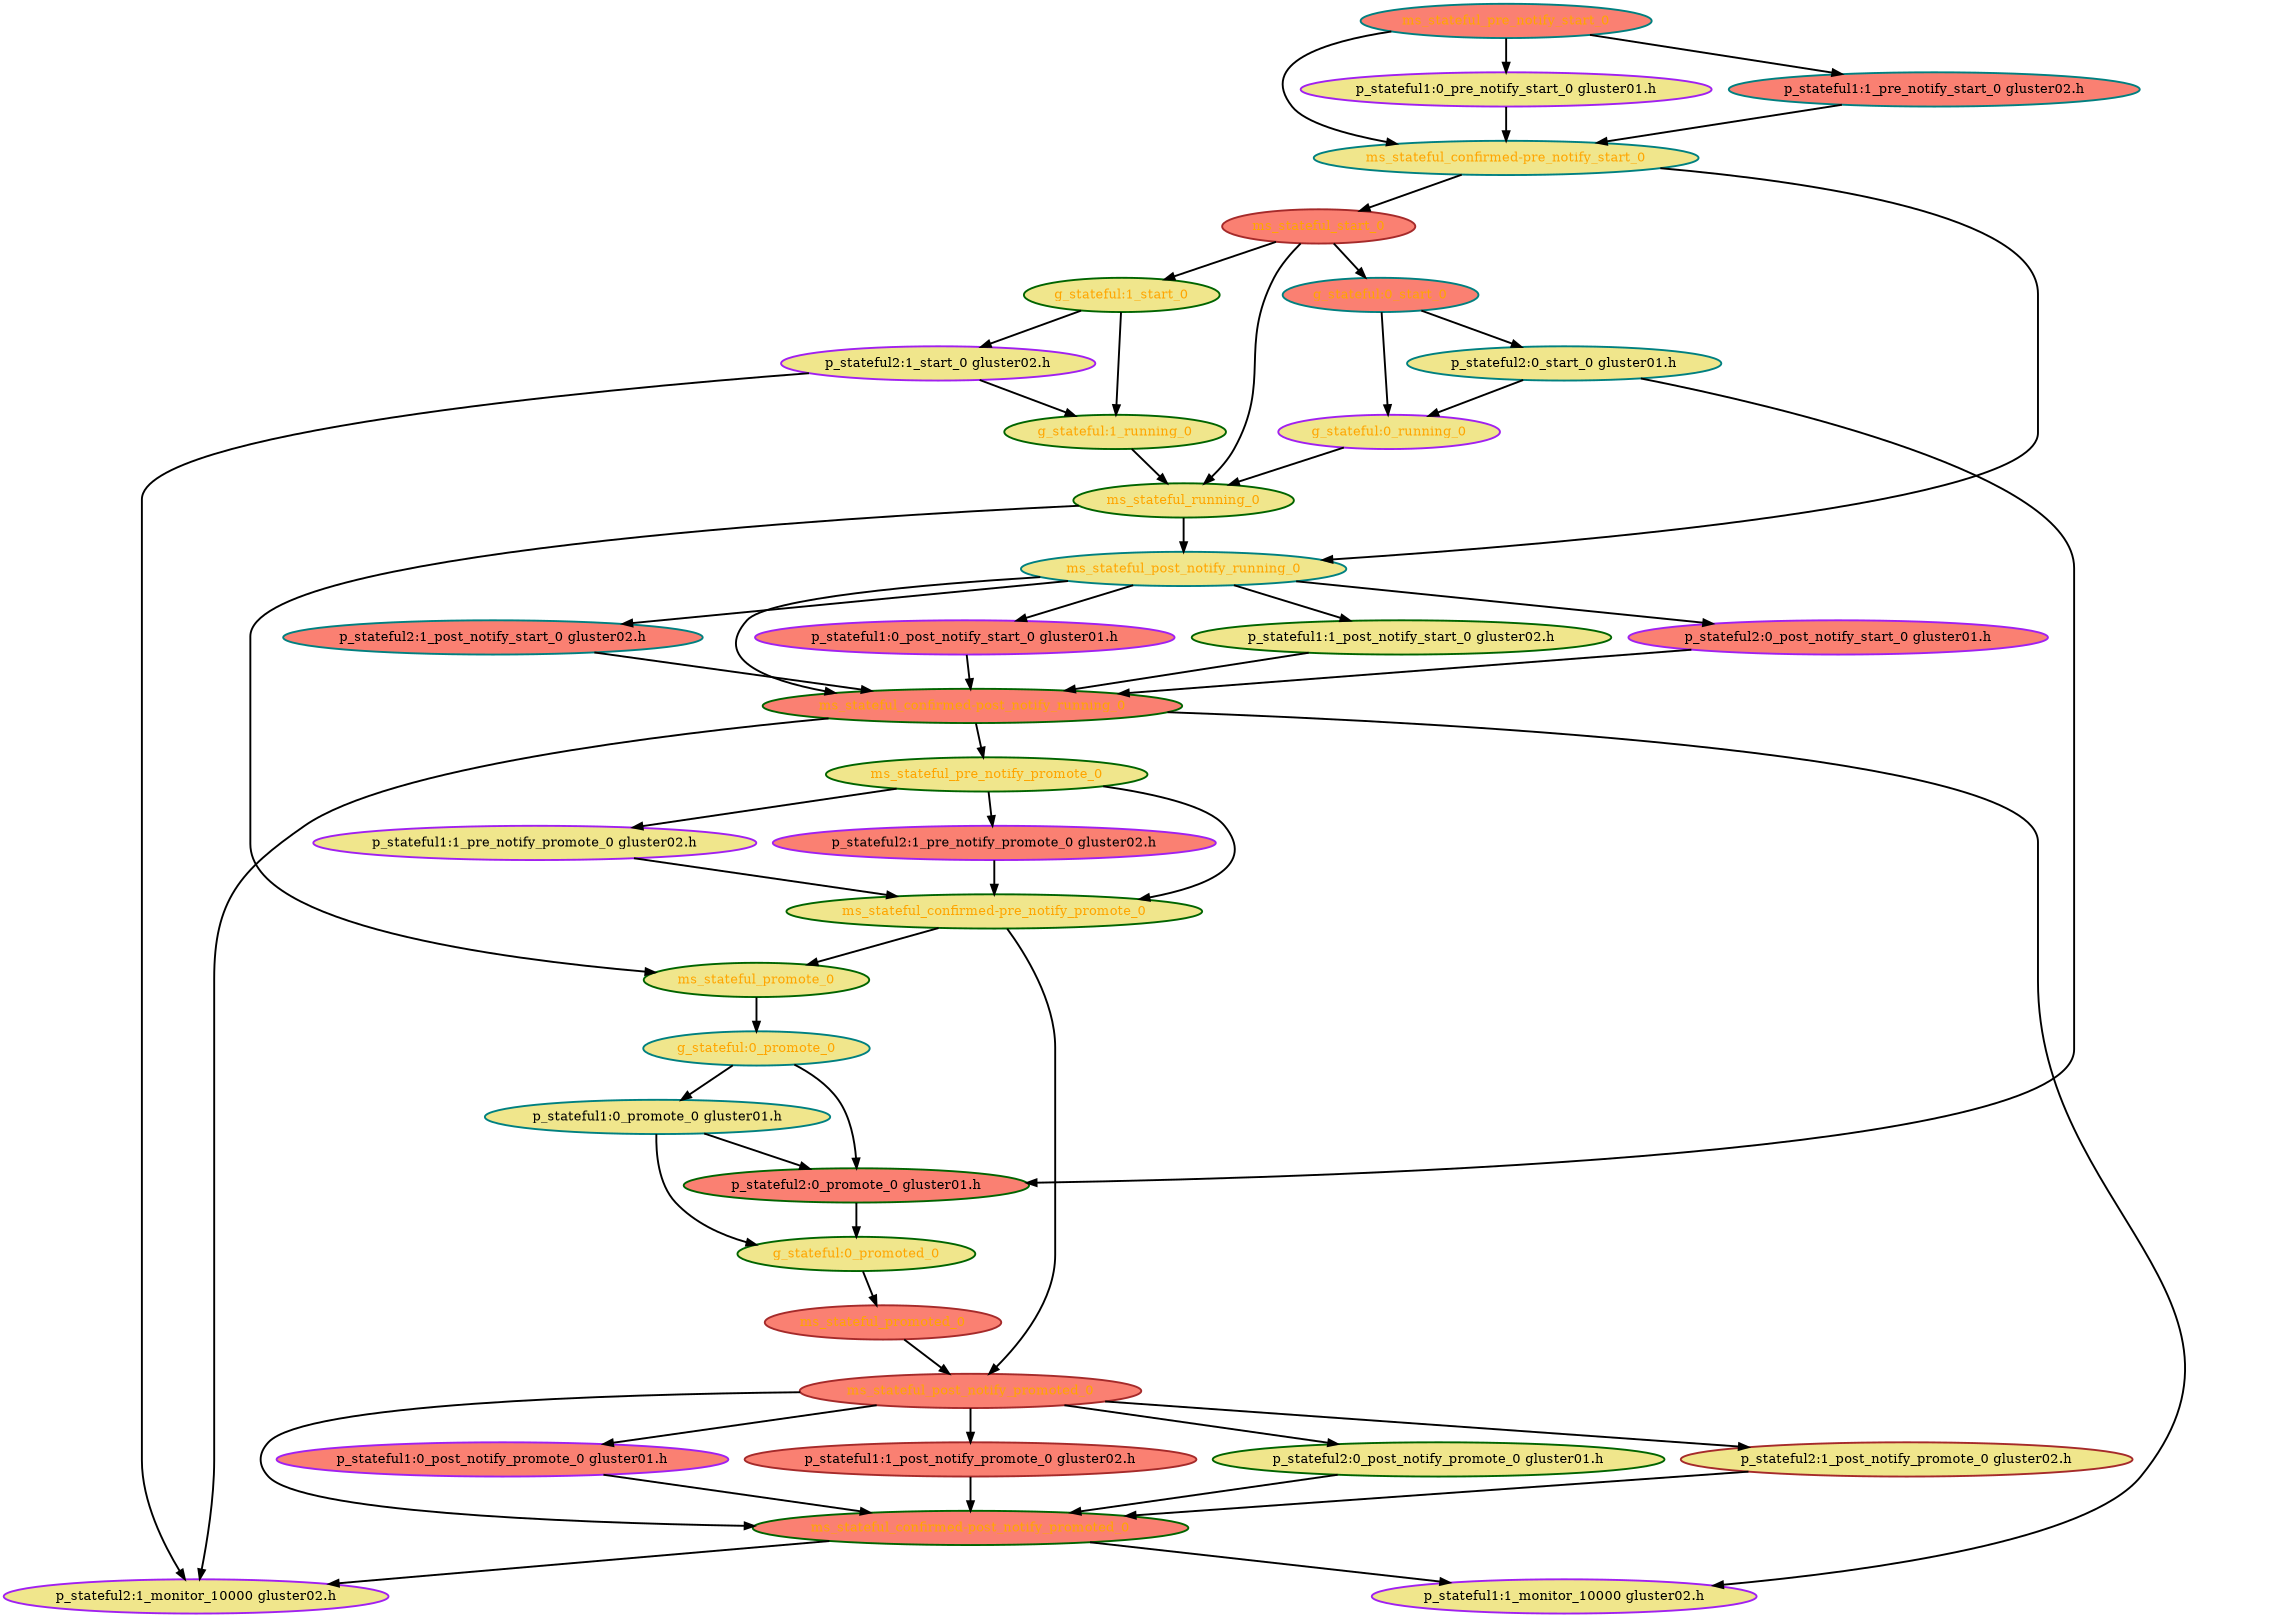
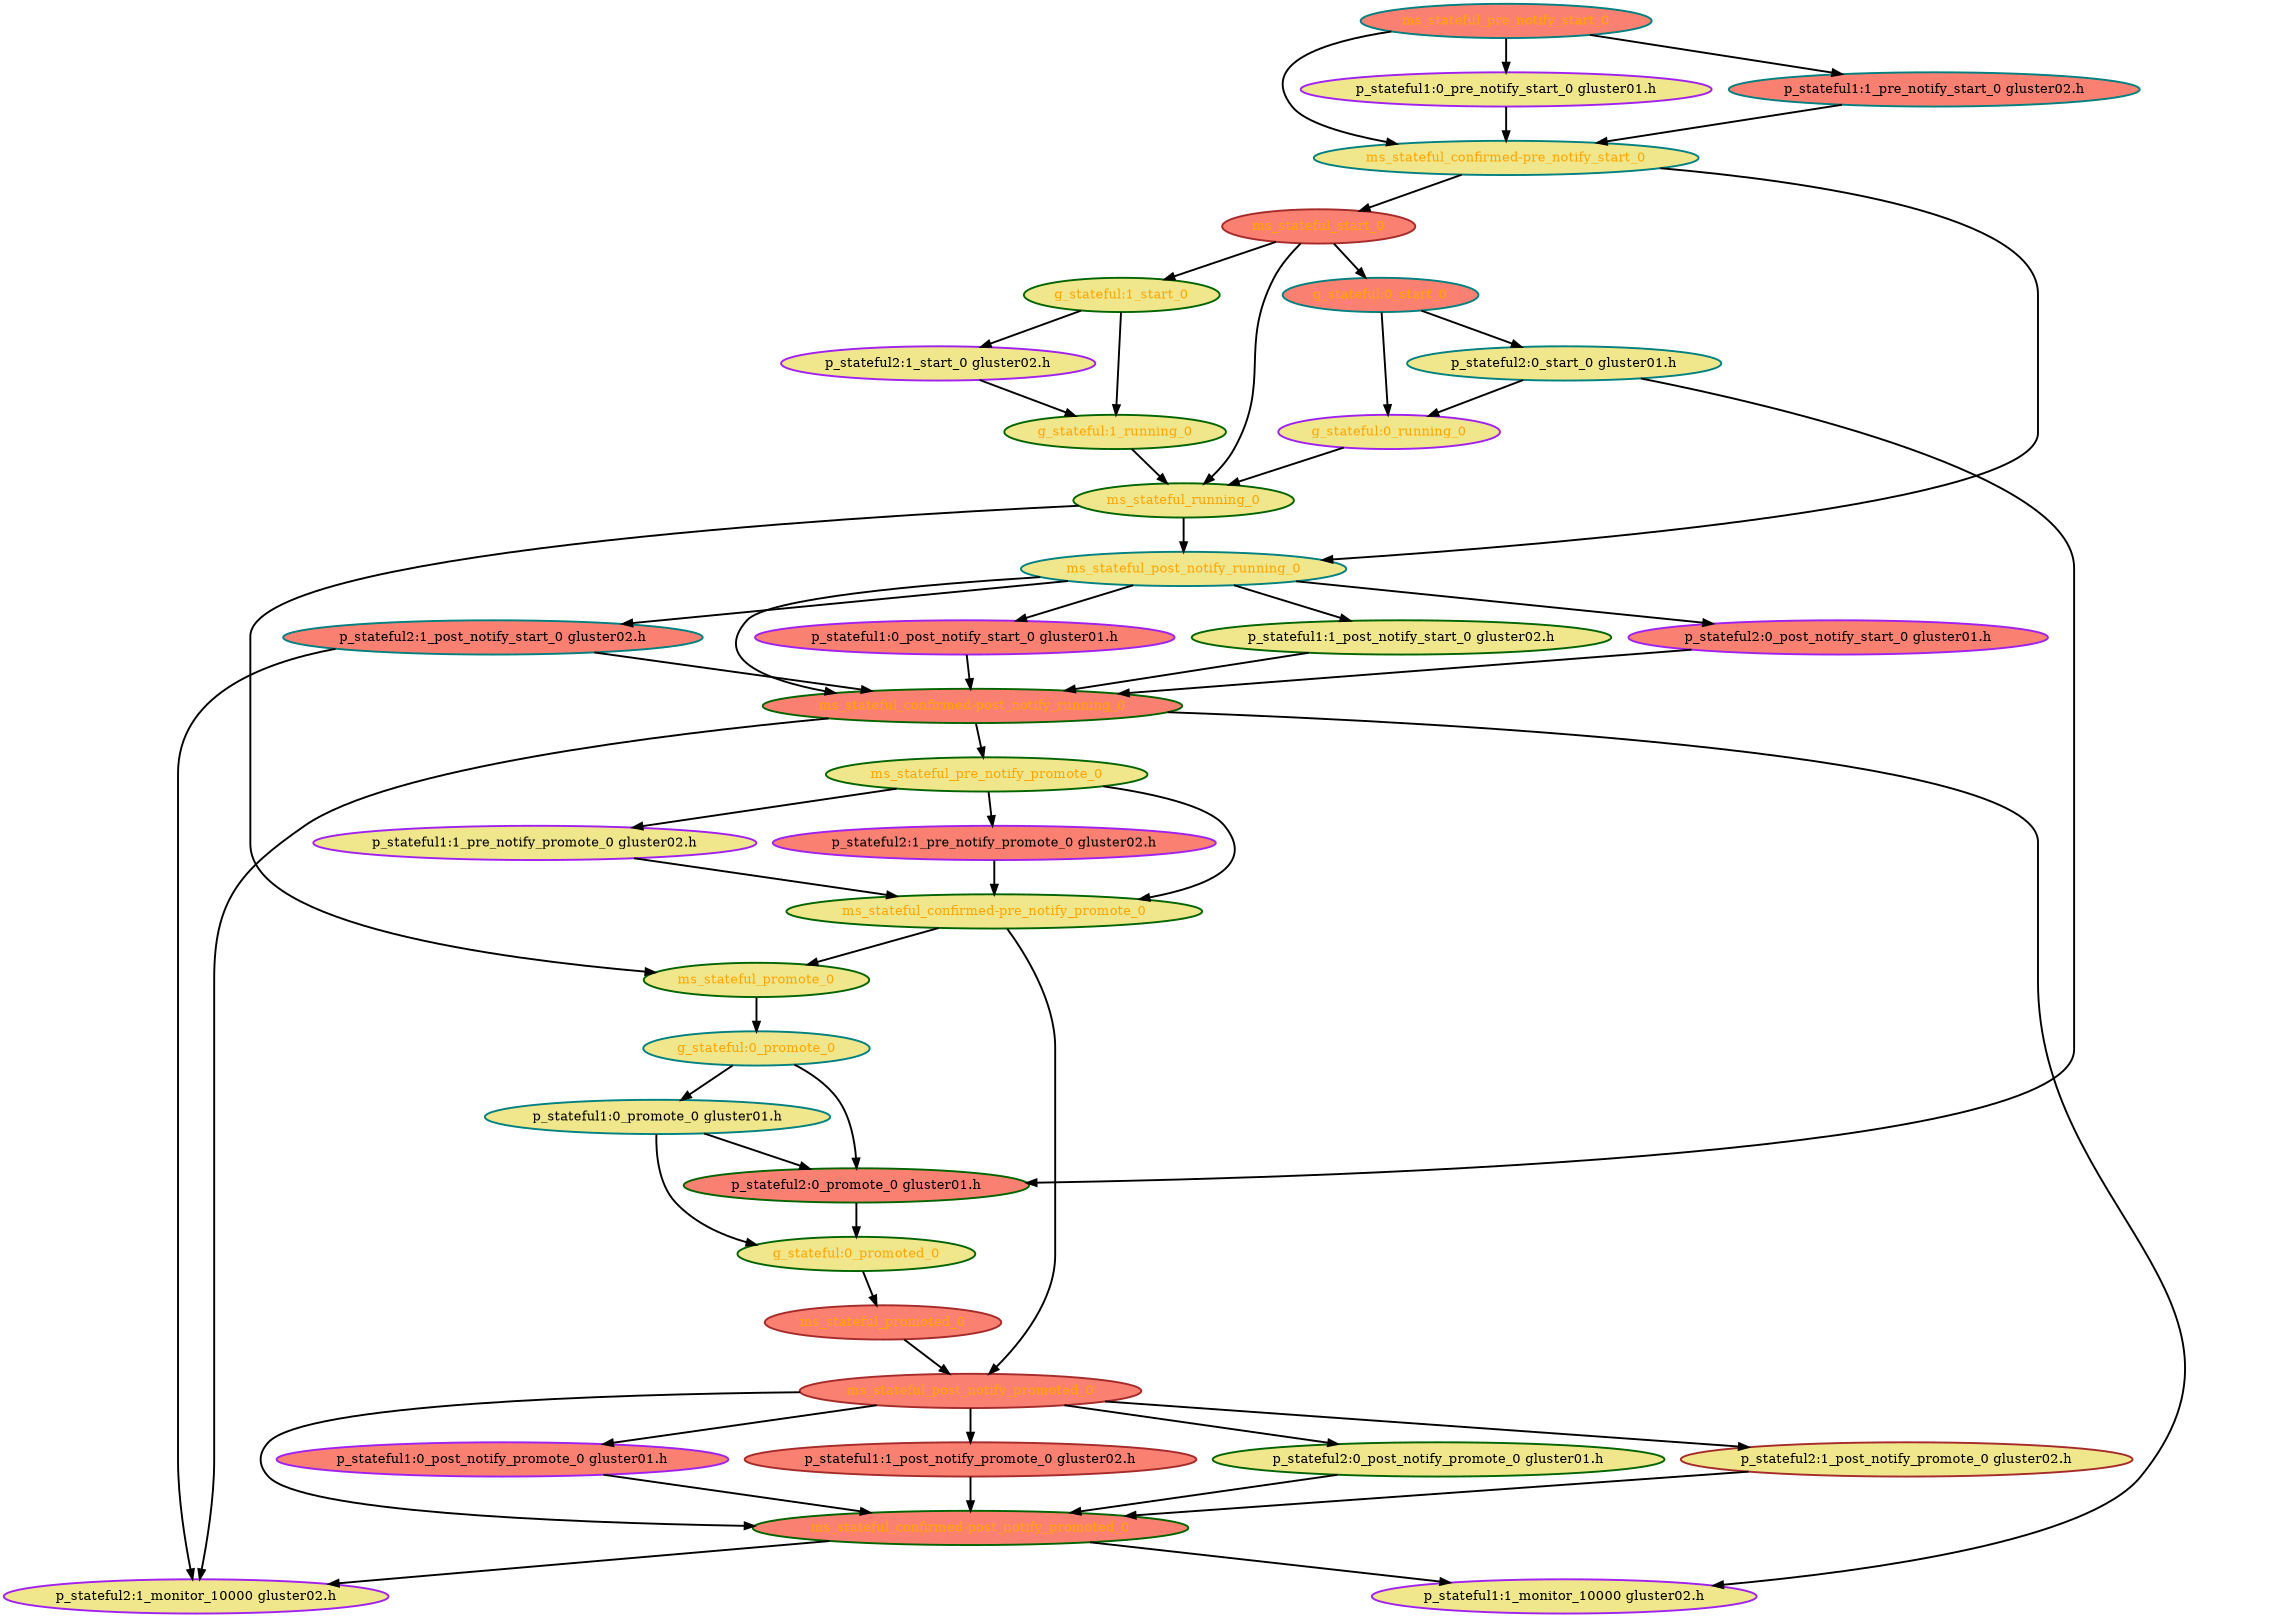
(142, 695) -> (178, 1063)
